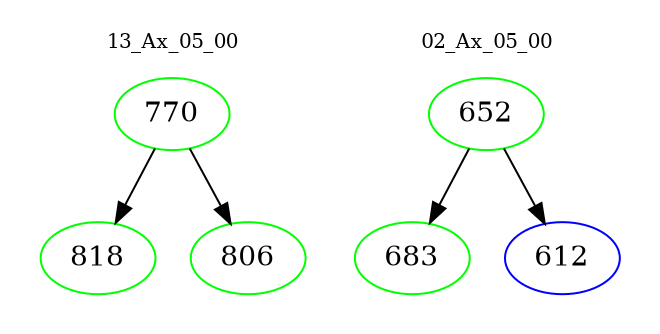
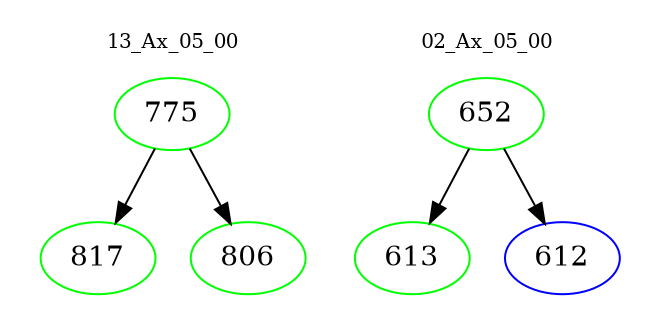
(172, 114) -> (172, 114)
(98, 258) -> (98, 258)
(412, 258) -> (412, 258)
